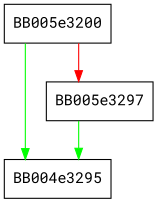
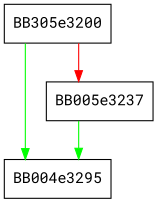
(58, 24) -> (58, 24)
(100, 101) -> (100, 101)
